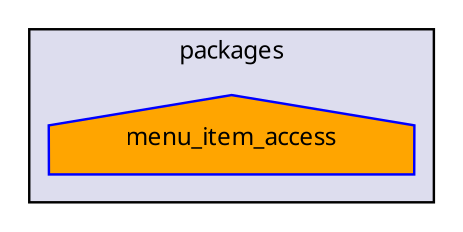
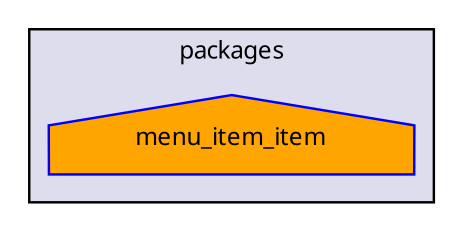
(232, 139) -> (232, 139)
